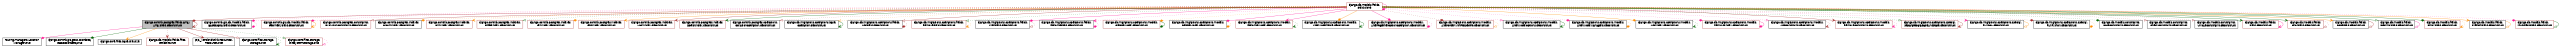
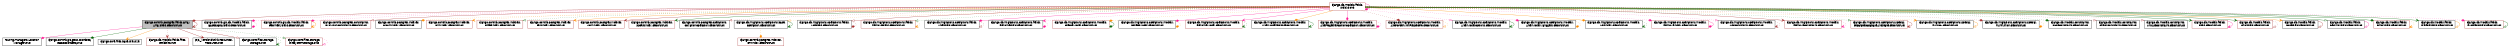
(962, 9) -> (761, 31)
(1925, 10) -> (1891, 10)
(1674, 11) -> (1777, 14)
